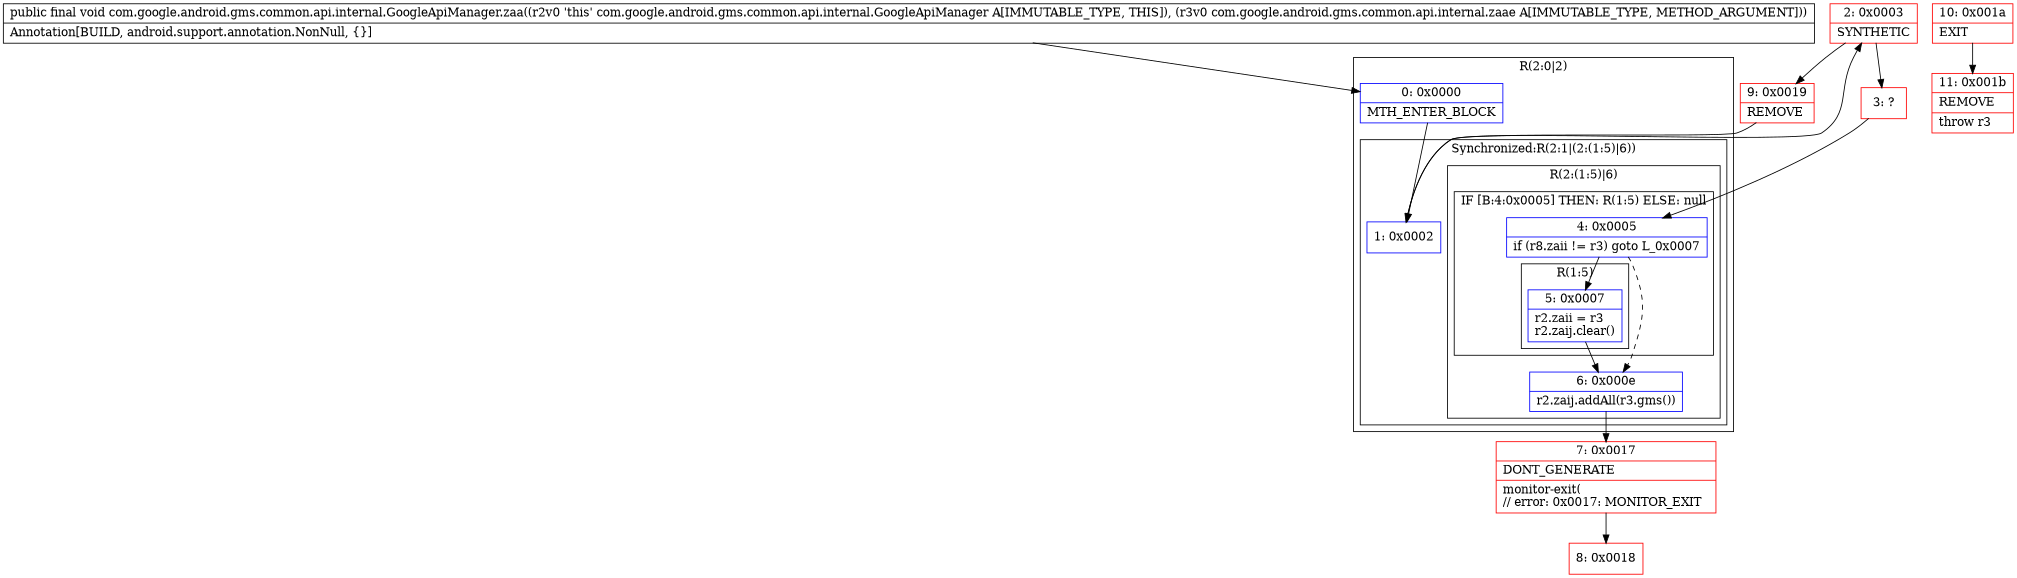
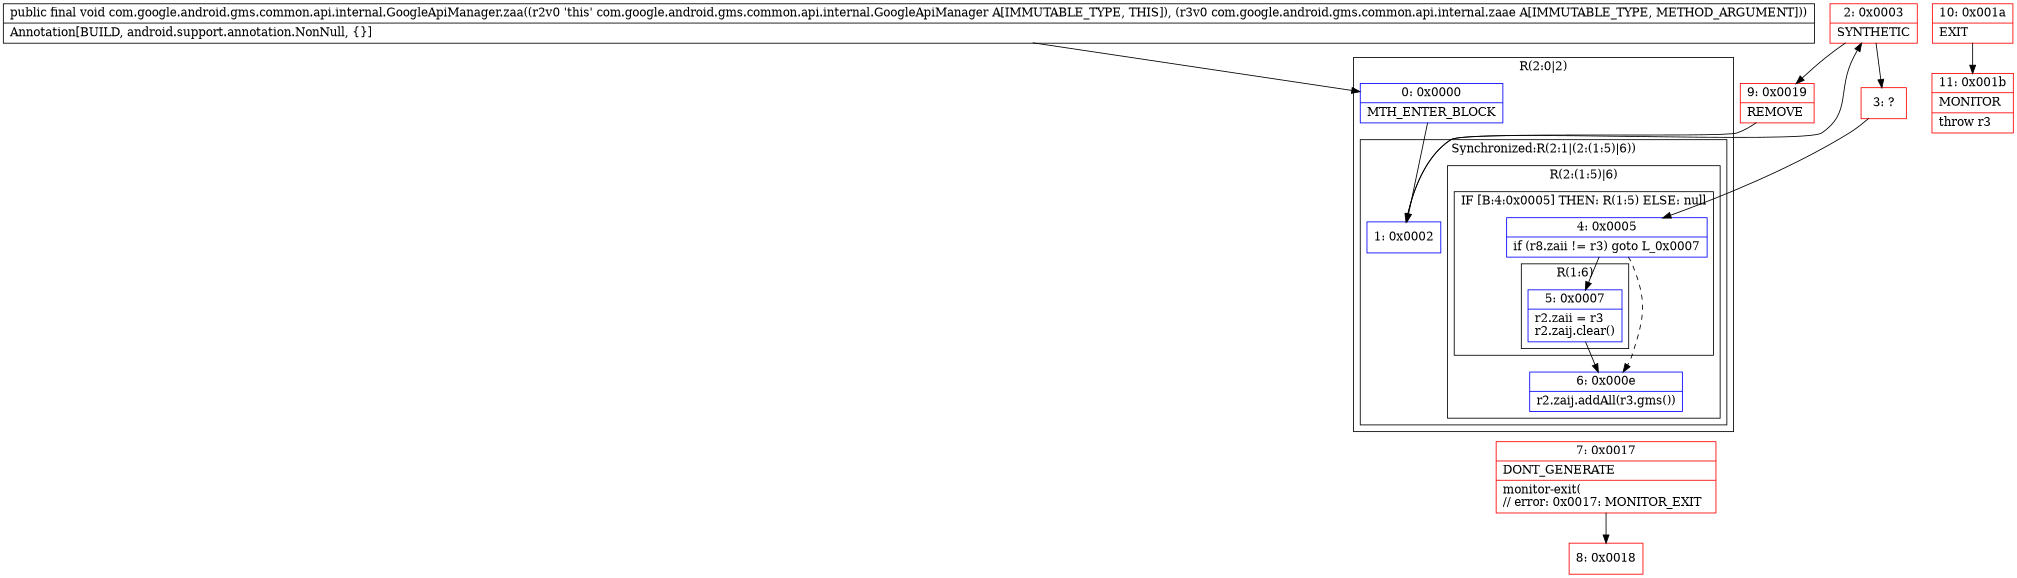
(1967, 102) -> (1970, 102)
(1575, 273) -> (1575, 273)
(1606, 422) -> none
